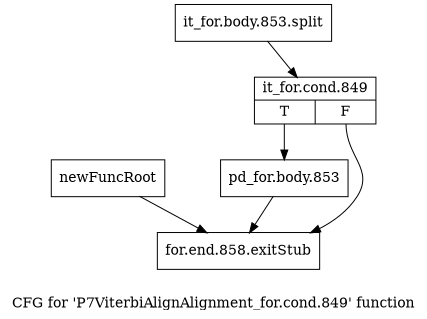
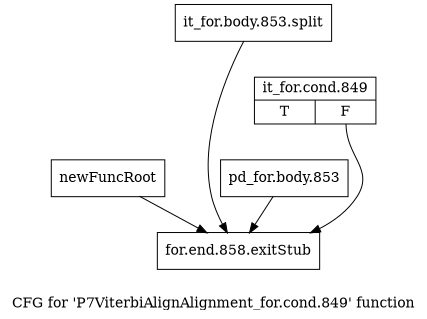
(279, 55) -> (212, 131)
(284, 137) -> none
